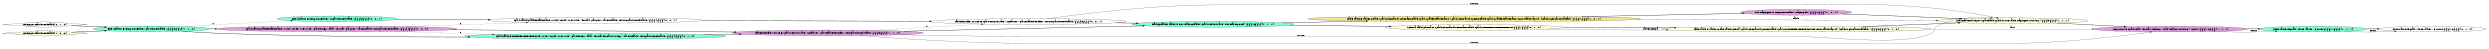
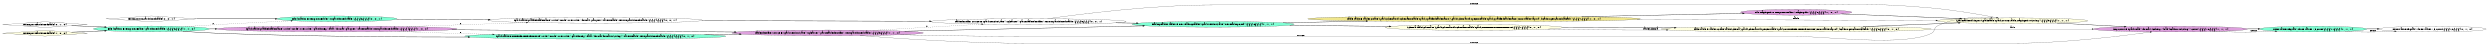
none -> (151, 19)
